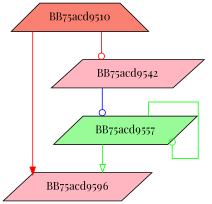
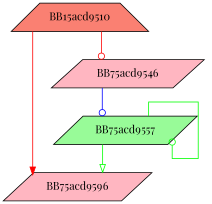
(80, 17) -> (80, 17)
(128, 74) -> (128, 74)
